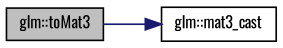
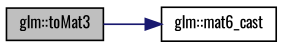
(219, 24) -> (219, 24)
